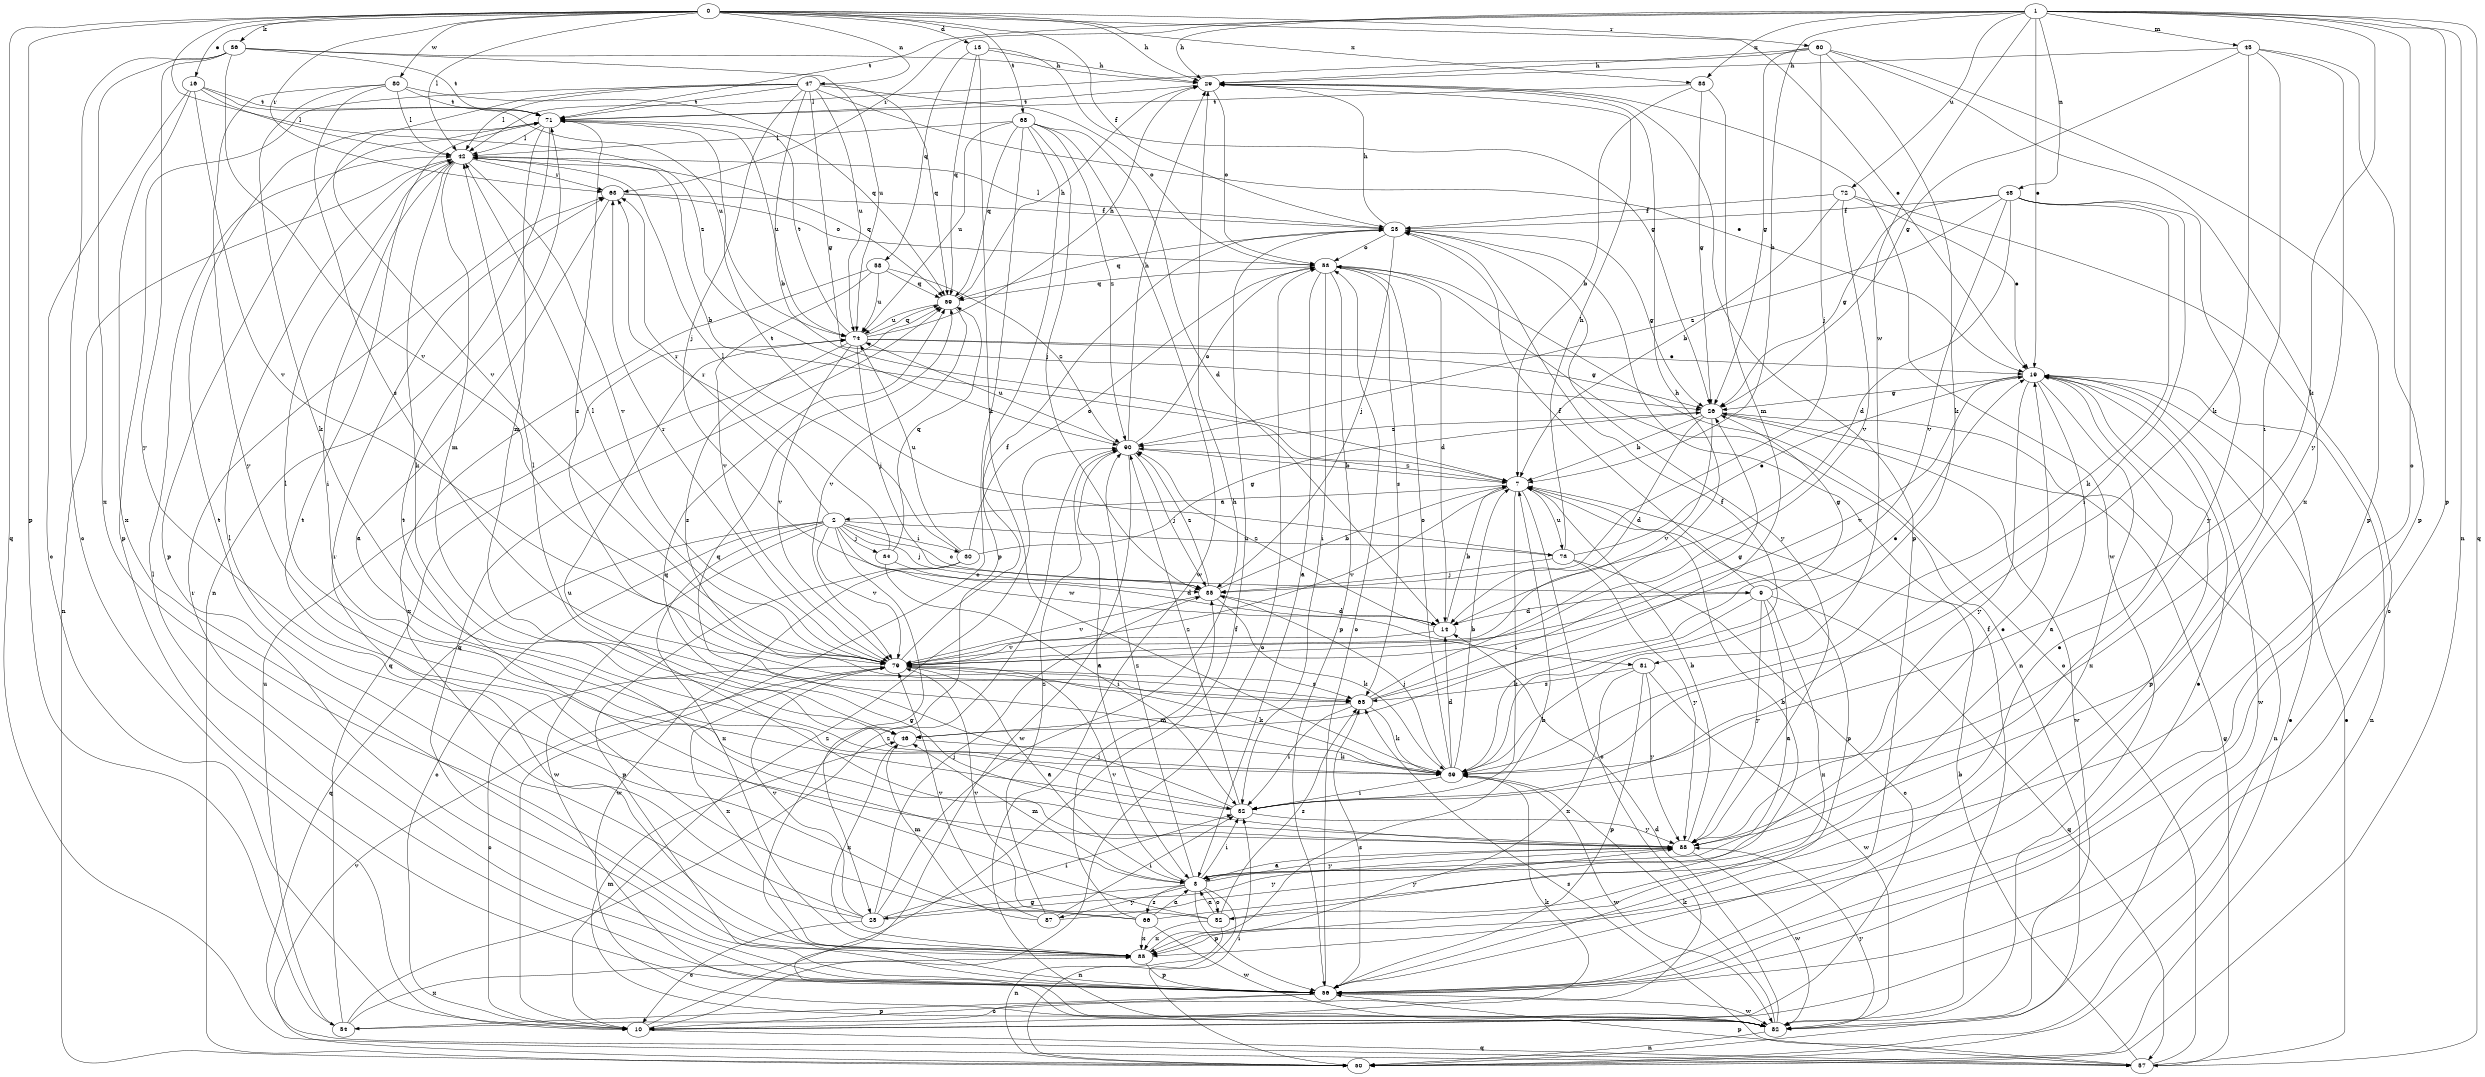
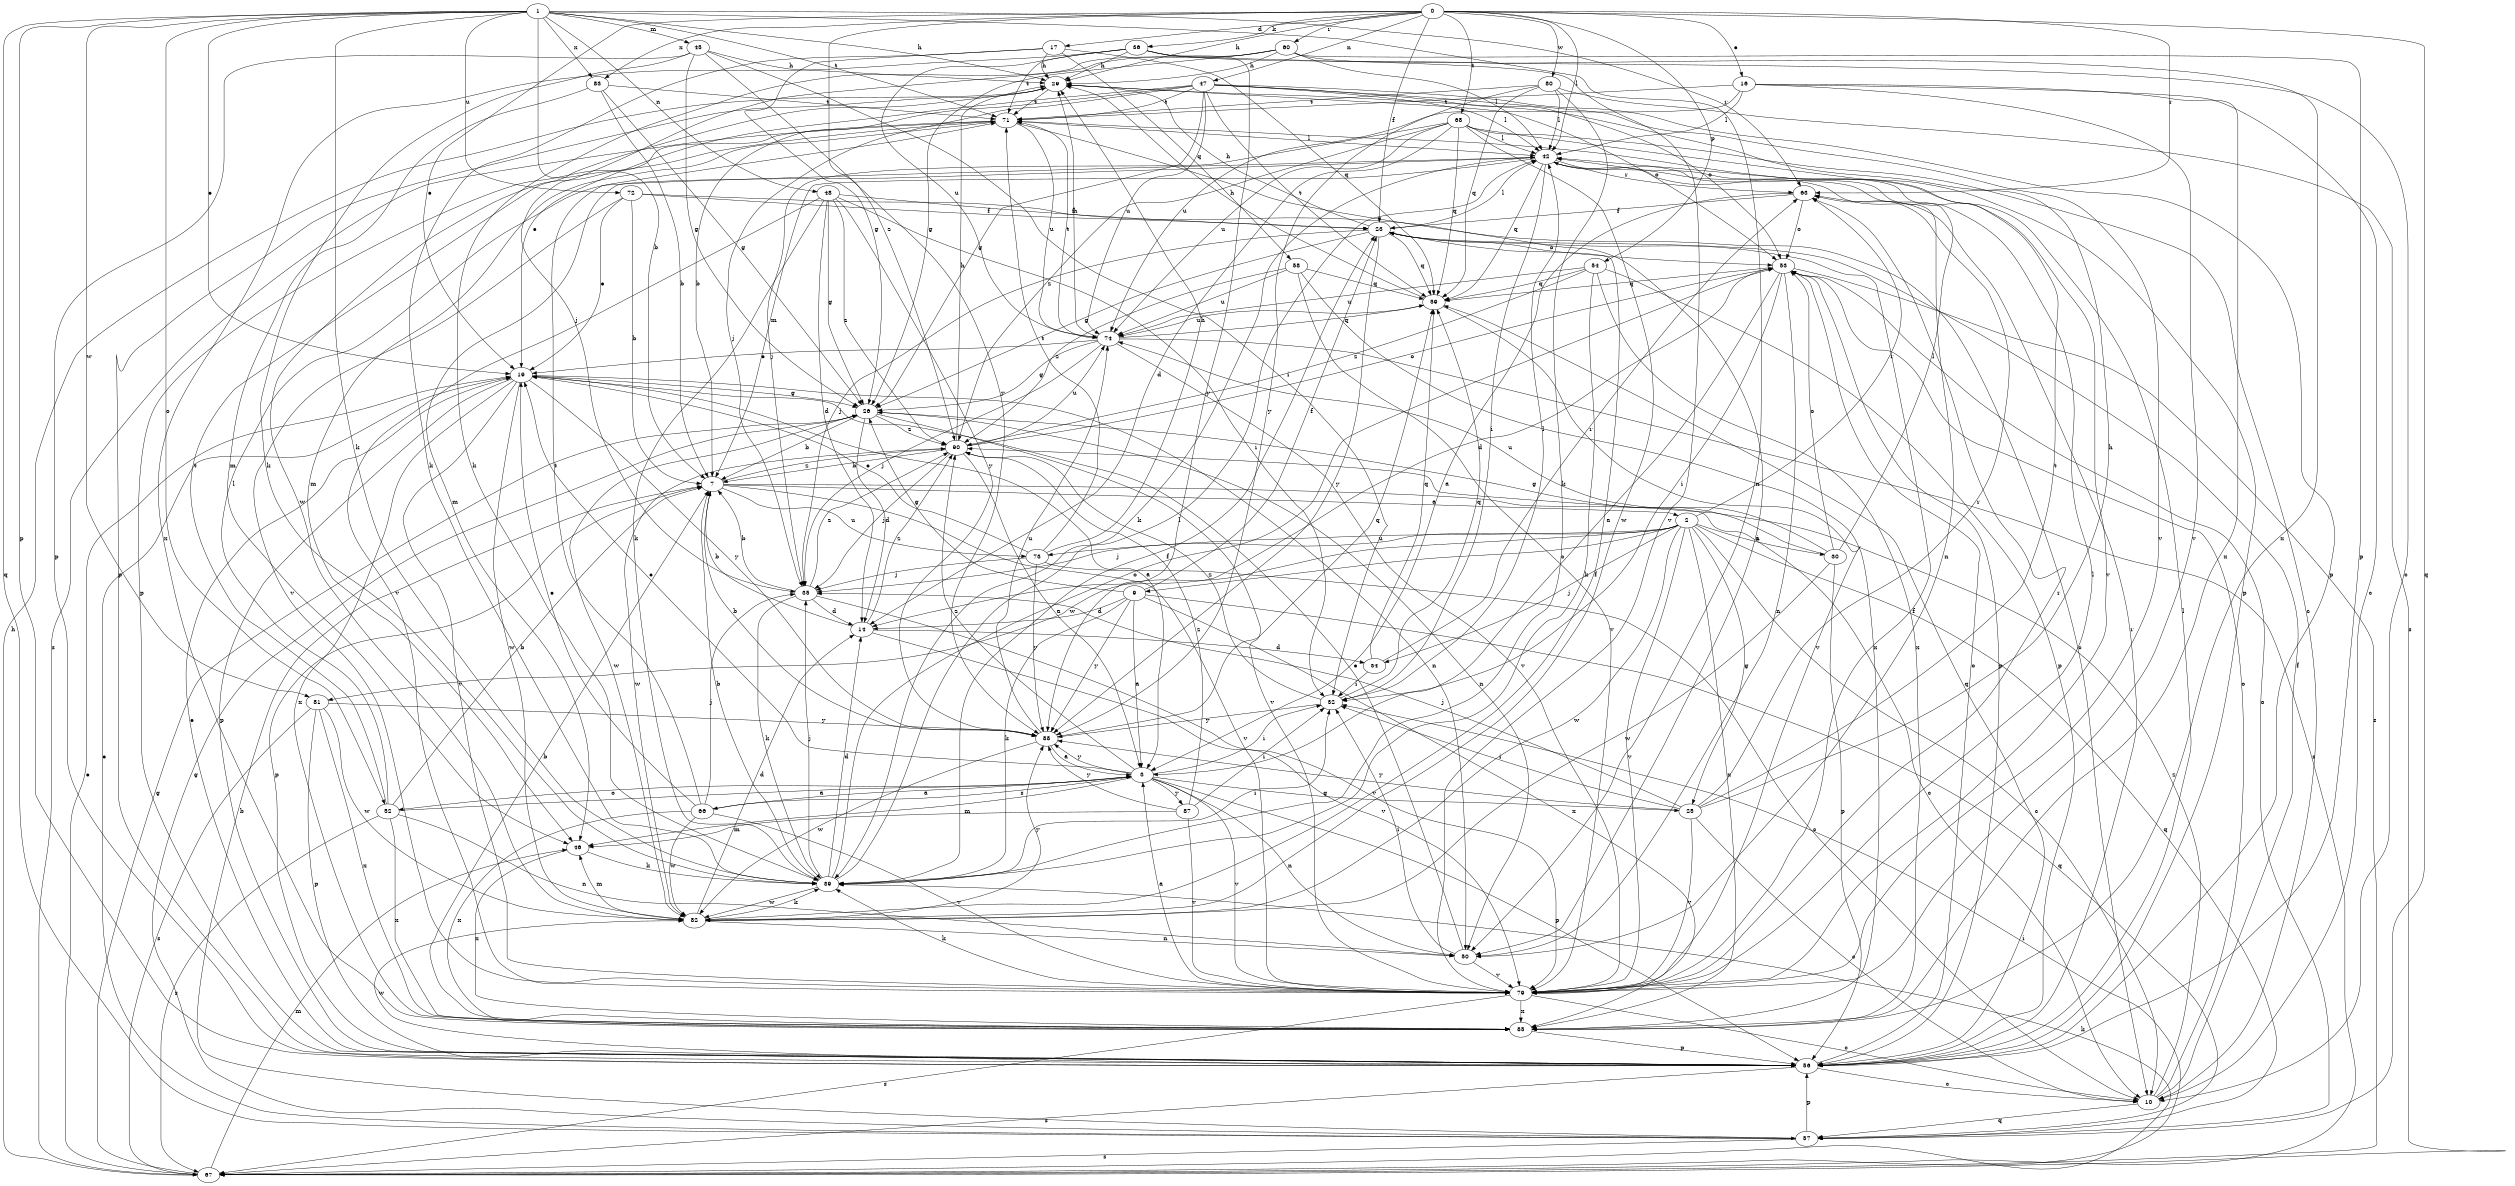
(978, 48) -> (1054, 48)
(936, 193) -> (1300, 193)
(711, 320) -> (774, 320)
(1163, 597) -> (1117, 638)
(1362, 702) -> (209, 1175)
(1513, 759) -> none
(837, 1010) -> (2050, 643)
